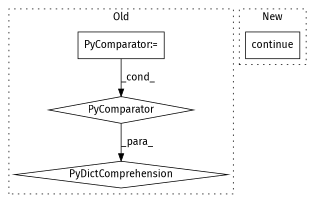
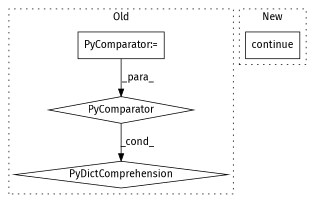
(138, 78) -> (138, 78)
(137, 142) -> (137, 142)
